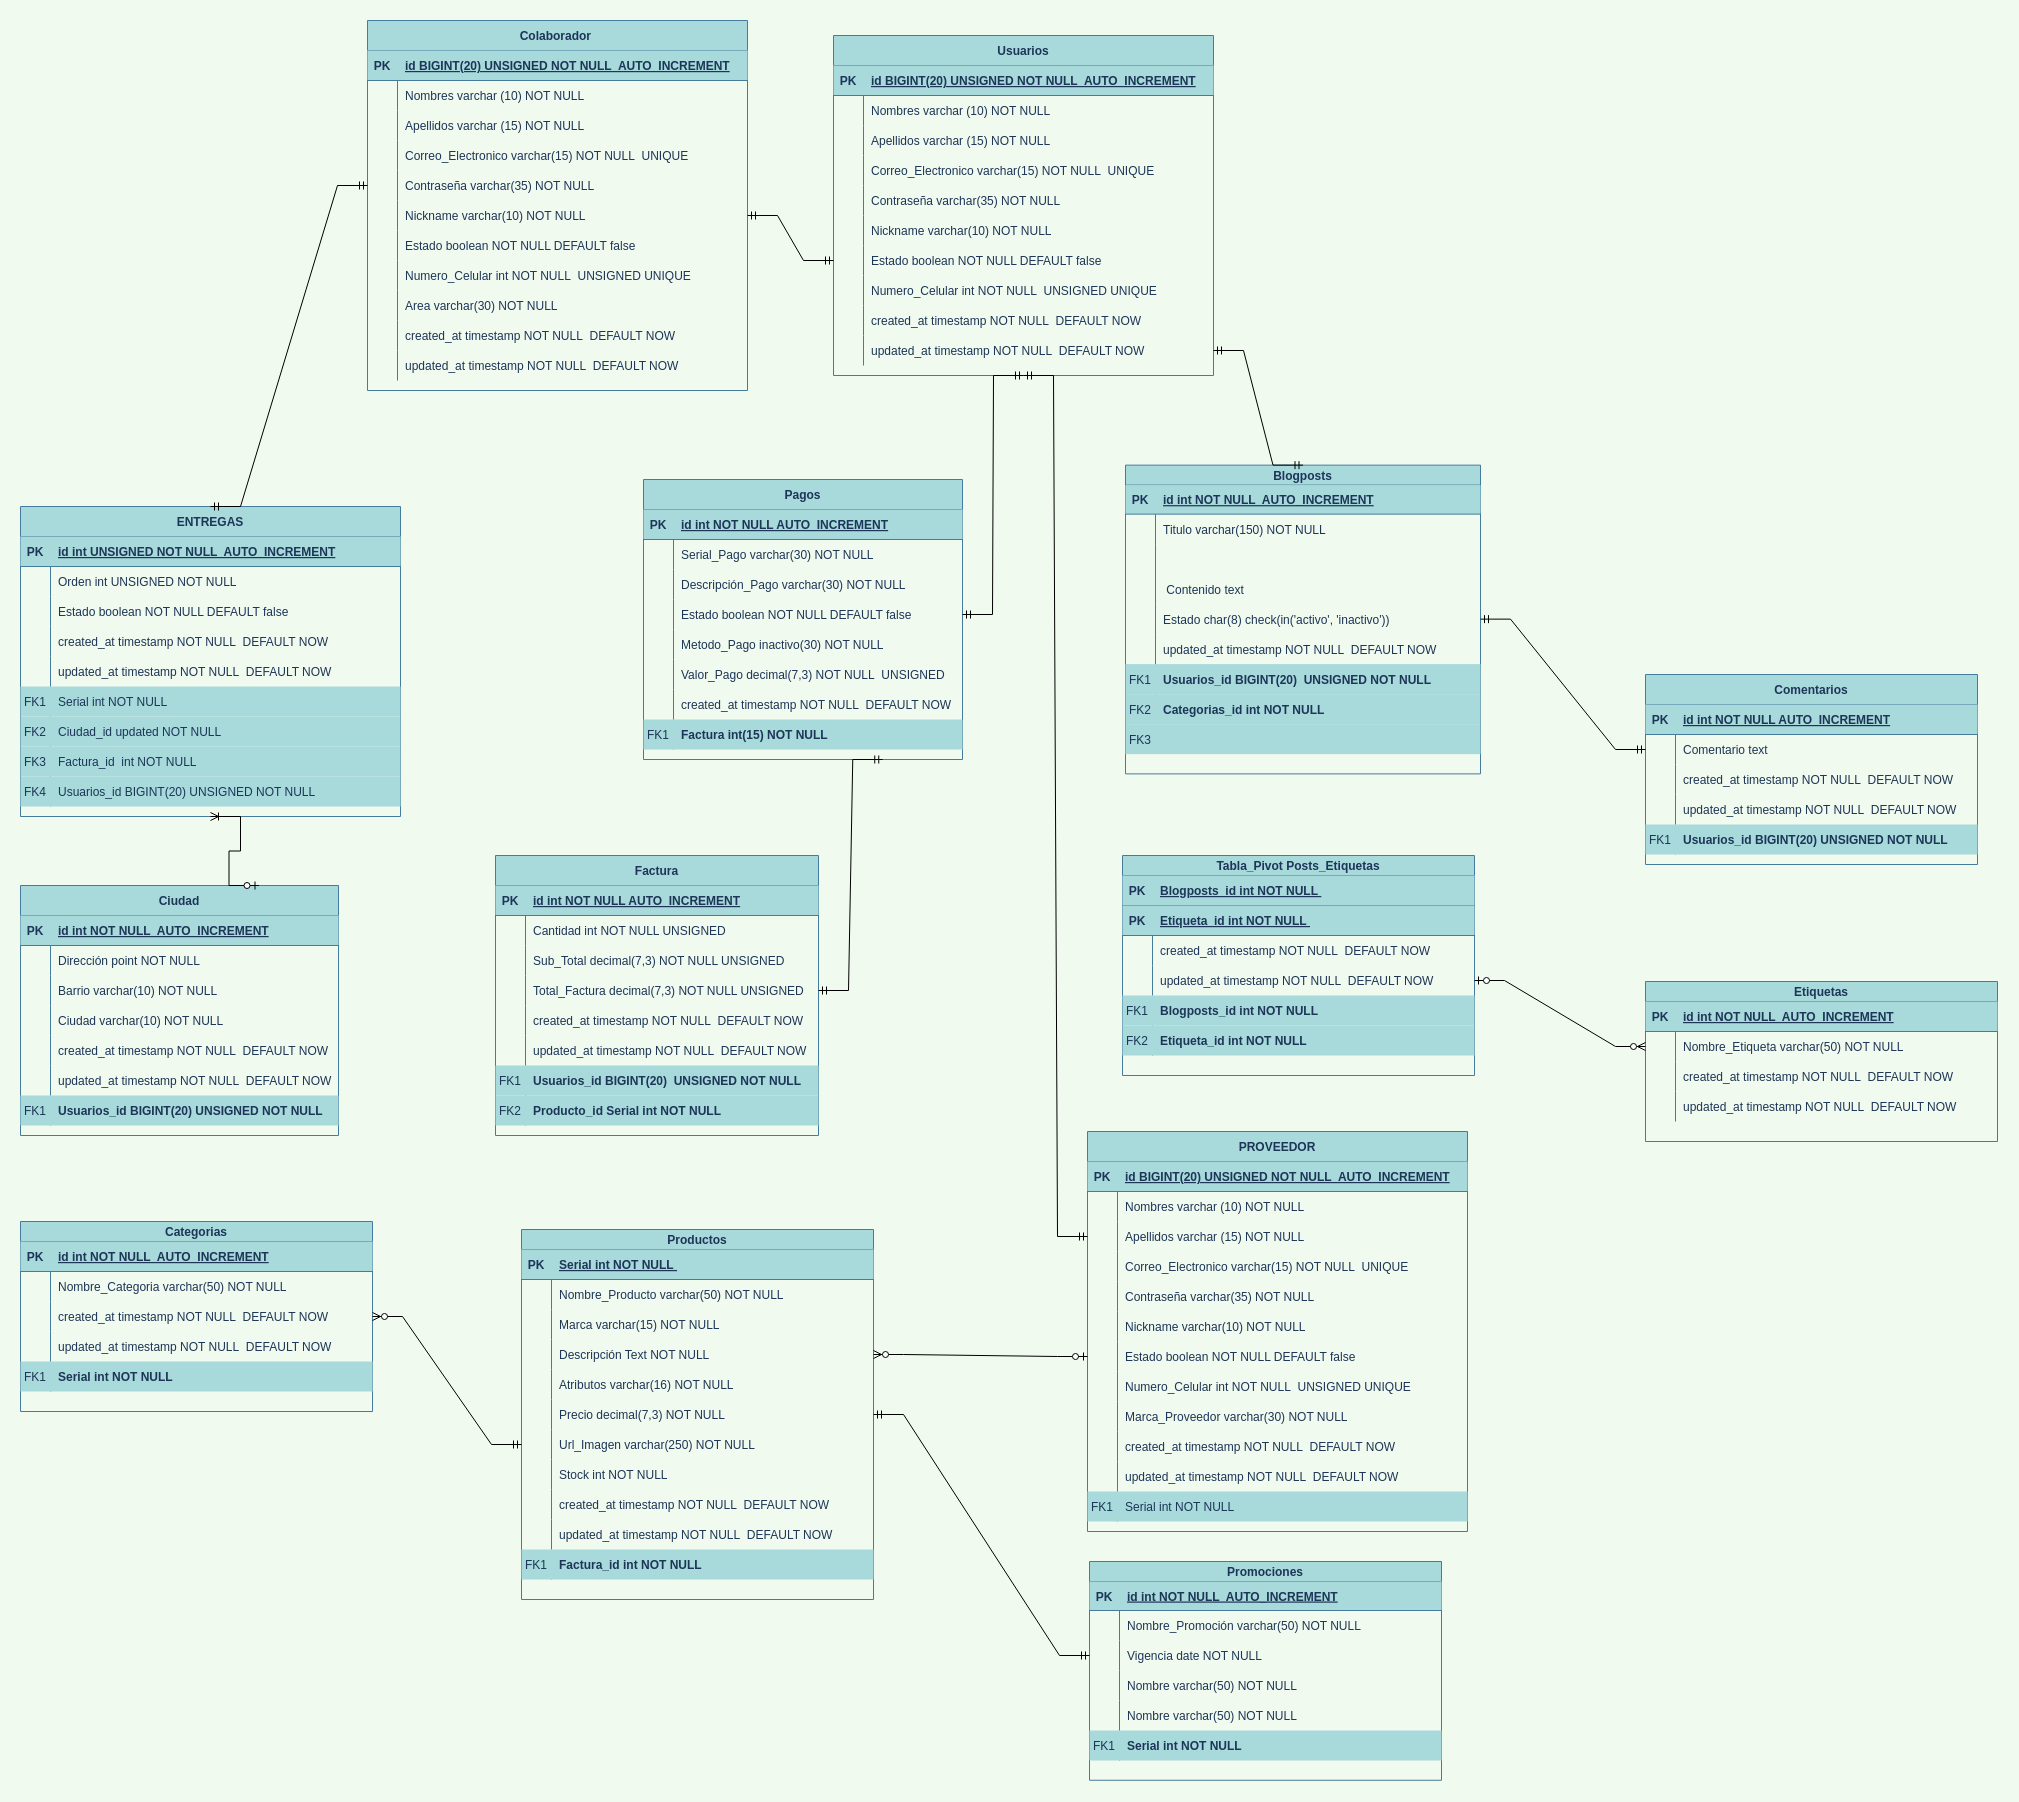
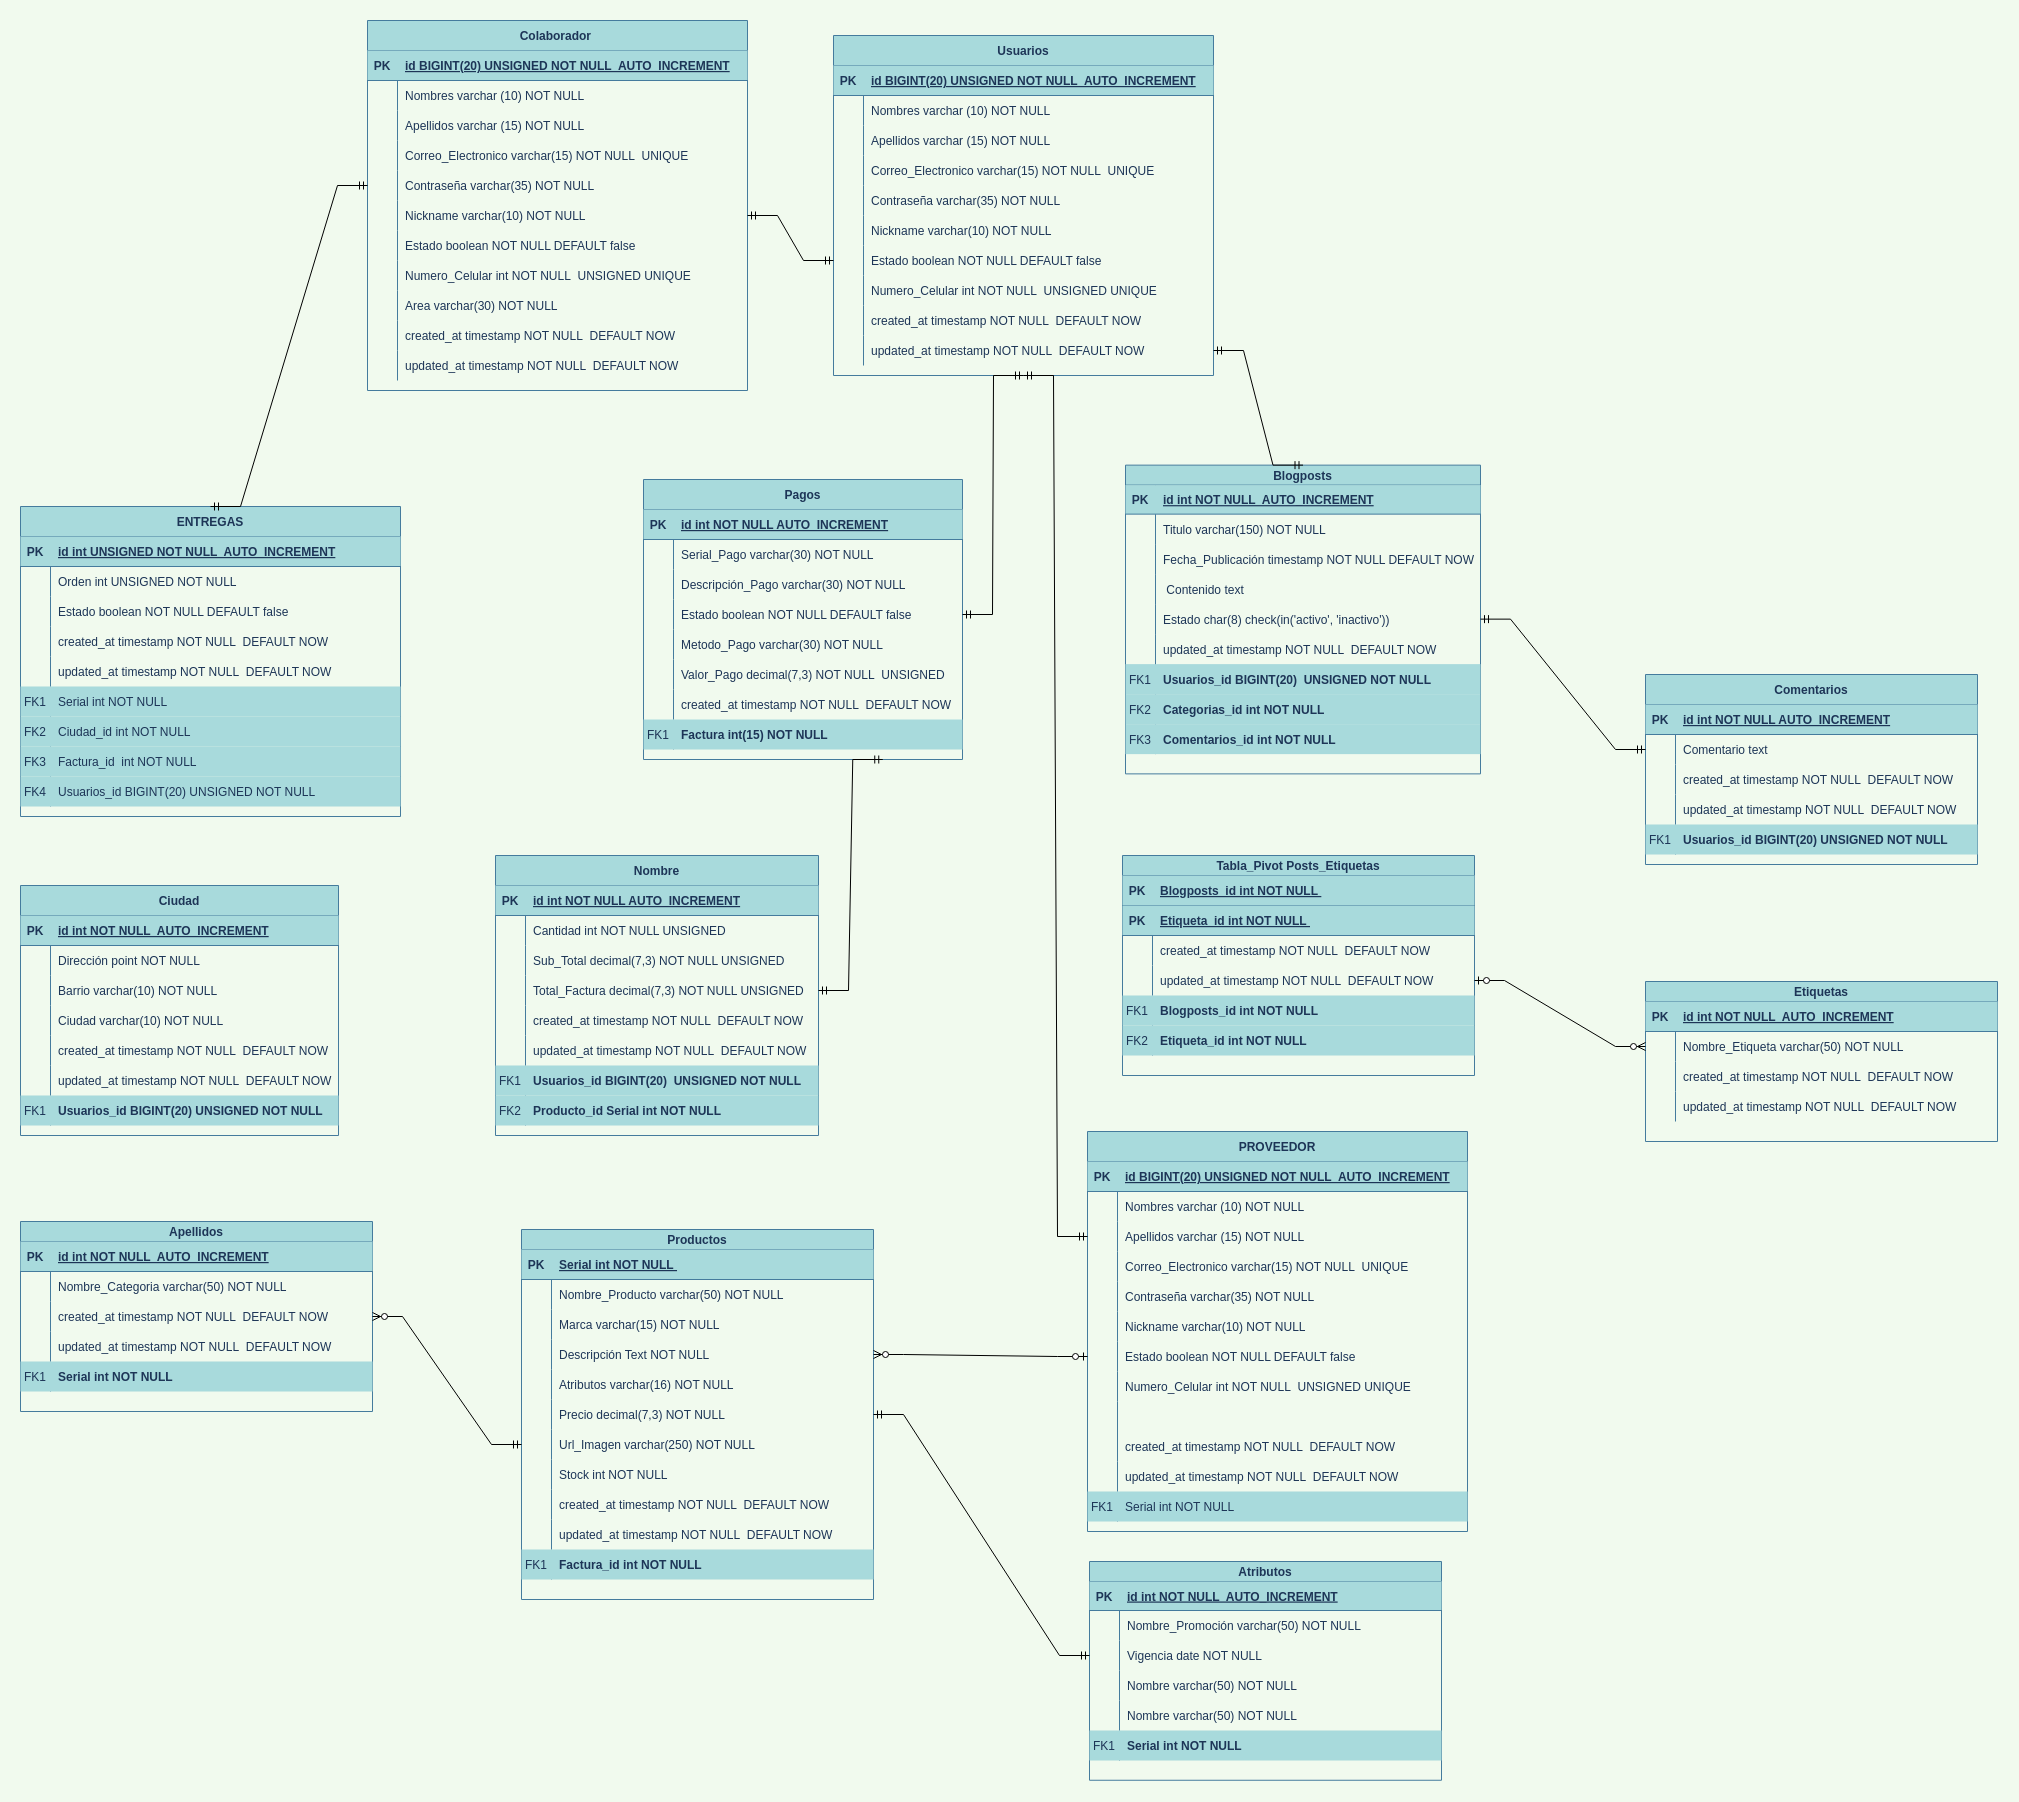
none -> (1318, 559)
(784, 645) -> (784, 645)
(138, 732) -> (123, 732)
none -> (1318, 739)
(241, 841) -> none
(657, 871) -> (657, 871)
(196, 1232) -> (196, 1232)
(1293, 1417) -> none
(1265, 1572) -> (1265, 1572)
